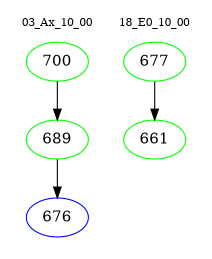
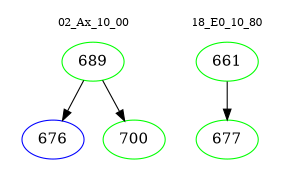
(57, 23) -> (94, 23)
(155, 23) -> (227, 23)
(57, 95) -> (111, 96)
(155, 95) -> (227, 95)
